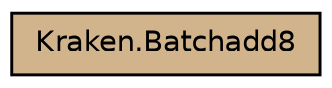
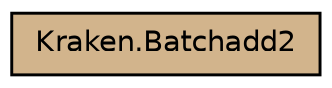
(166, 44) -> (166, 44)
